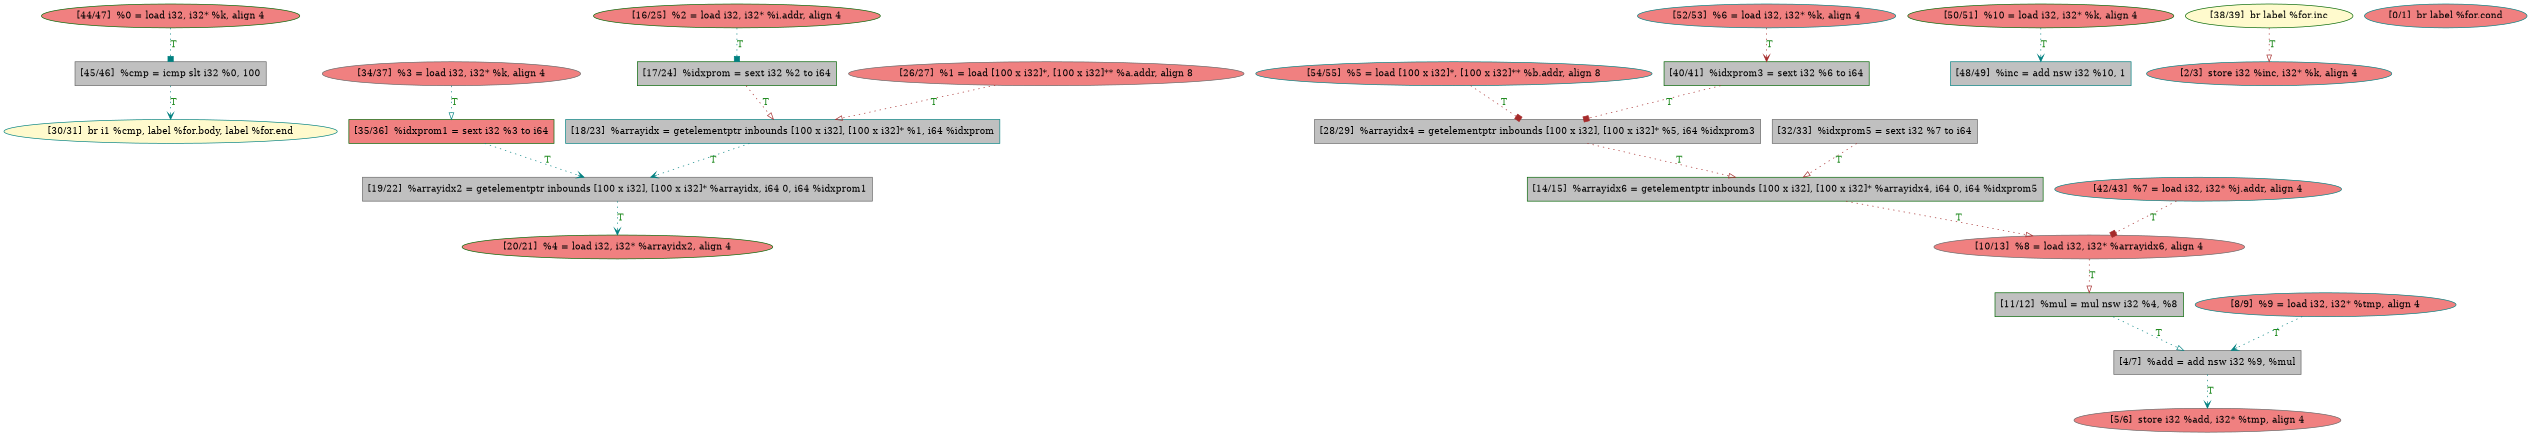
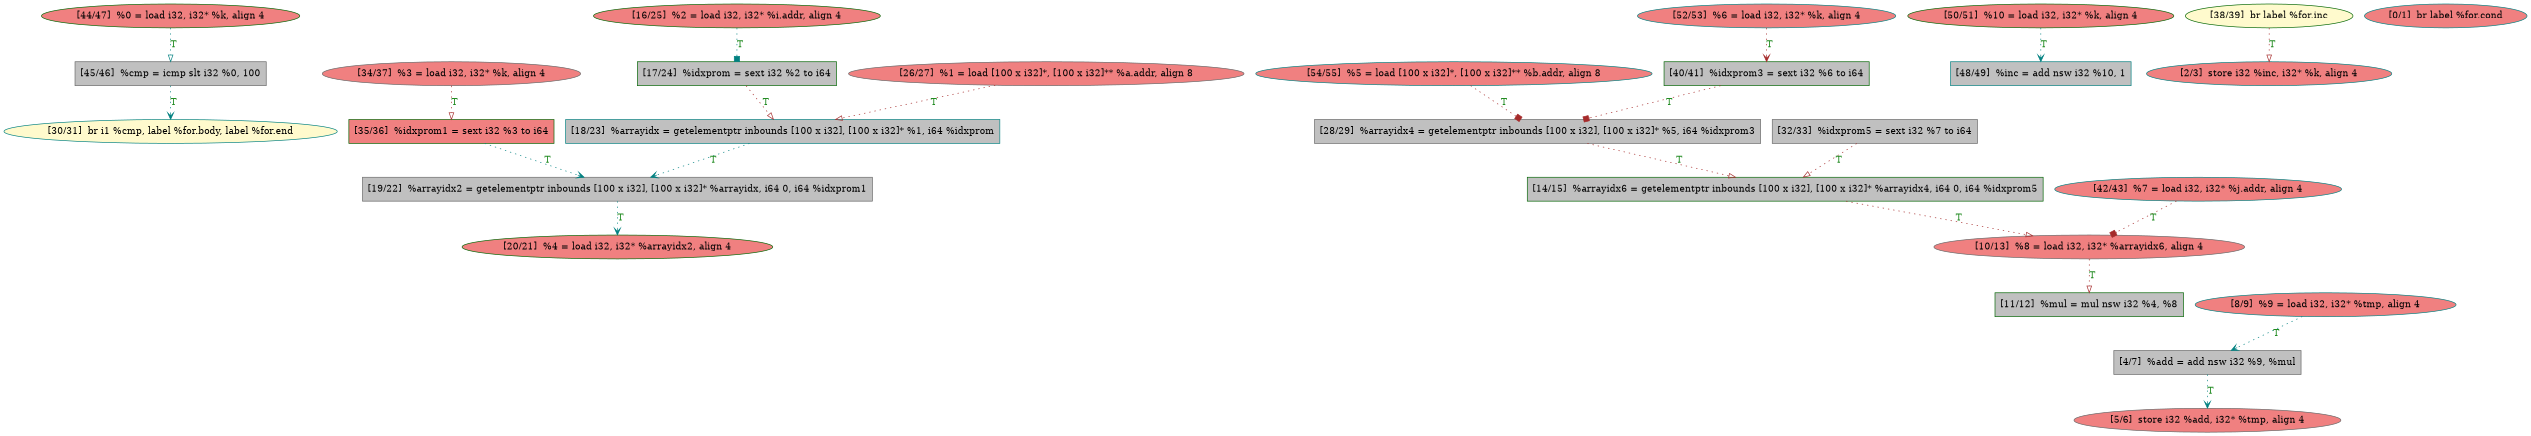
(171, 41) -> (171, 41)
(451, 99) -> (451, 99)
(2145, 332) -> none
